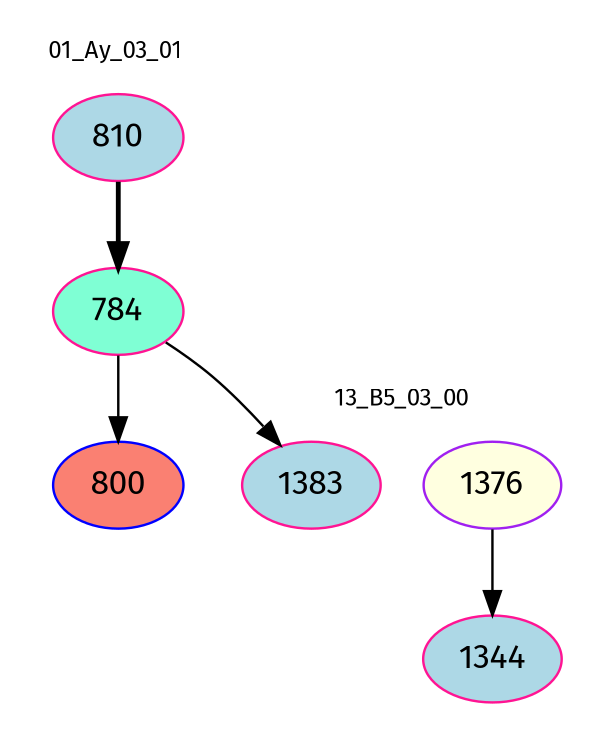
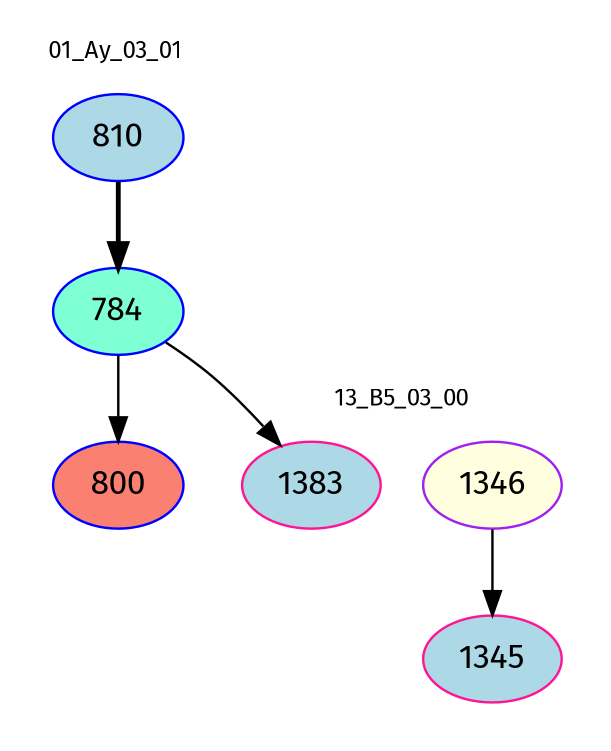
(118, 138) -> (118, 138)
(118, 311) -> (118, 311)
(492, 485) -> (492, 485)
(492, 659) -> (492, 659)
